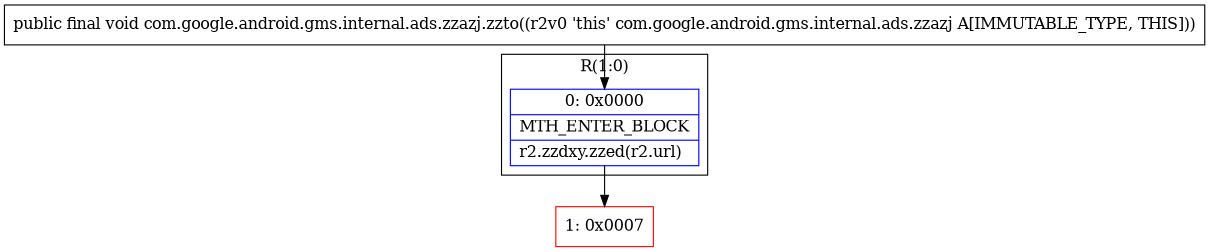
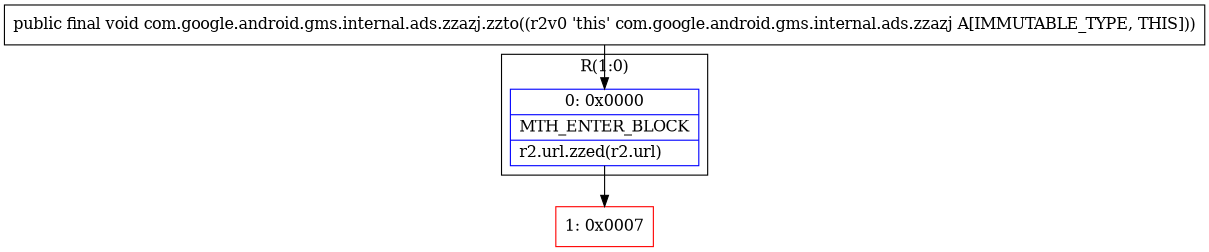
(601, 152) -> (591, 152)
